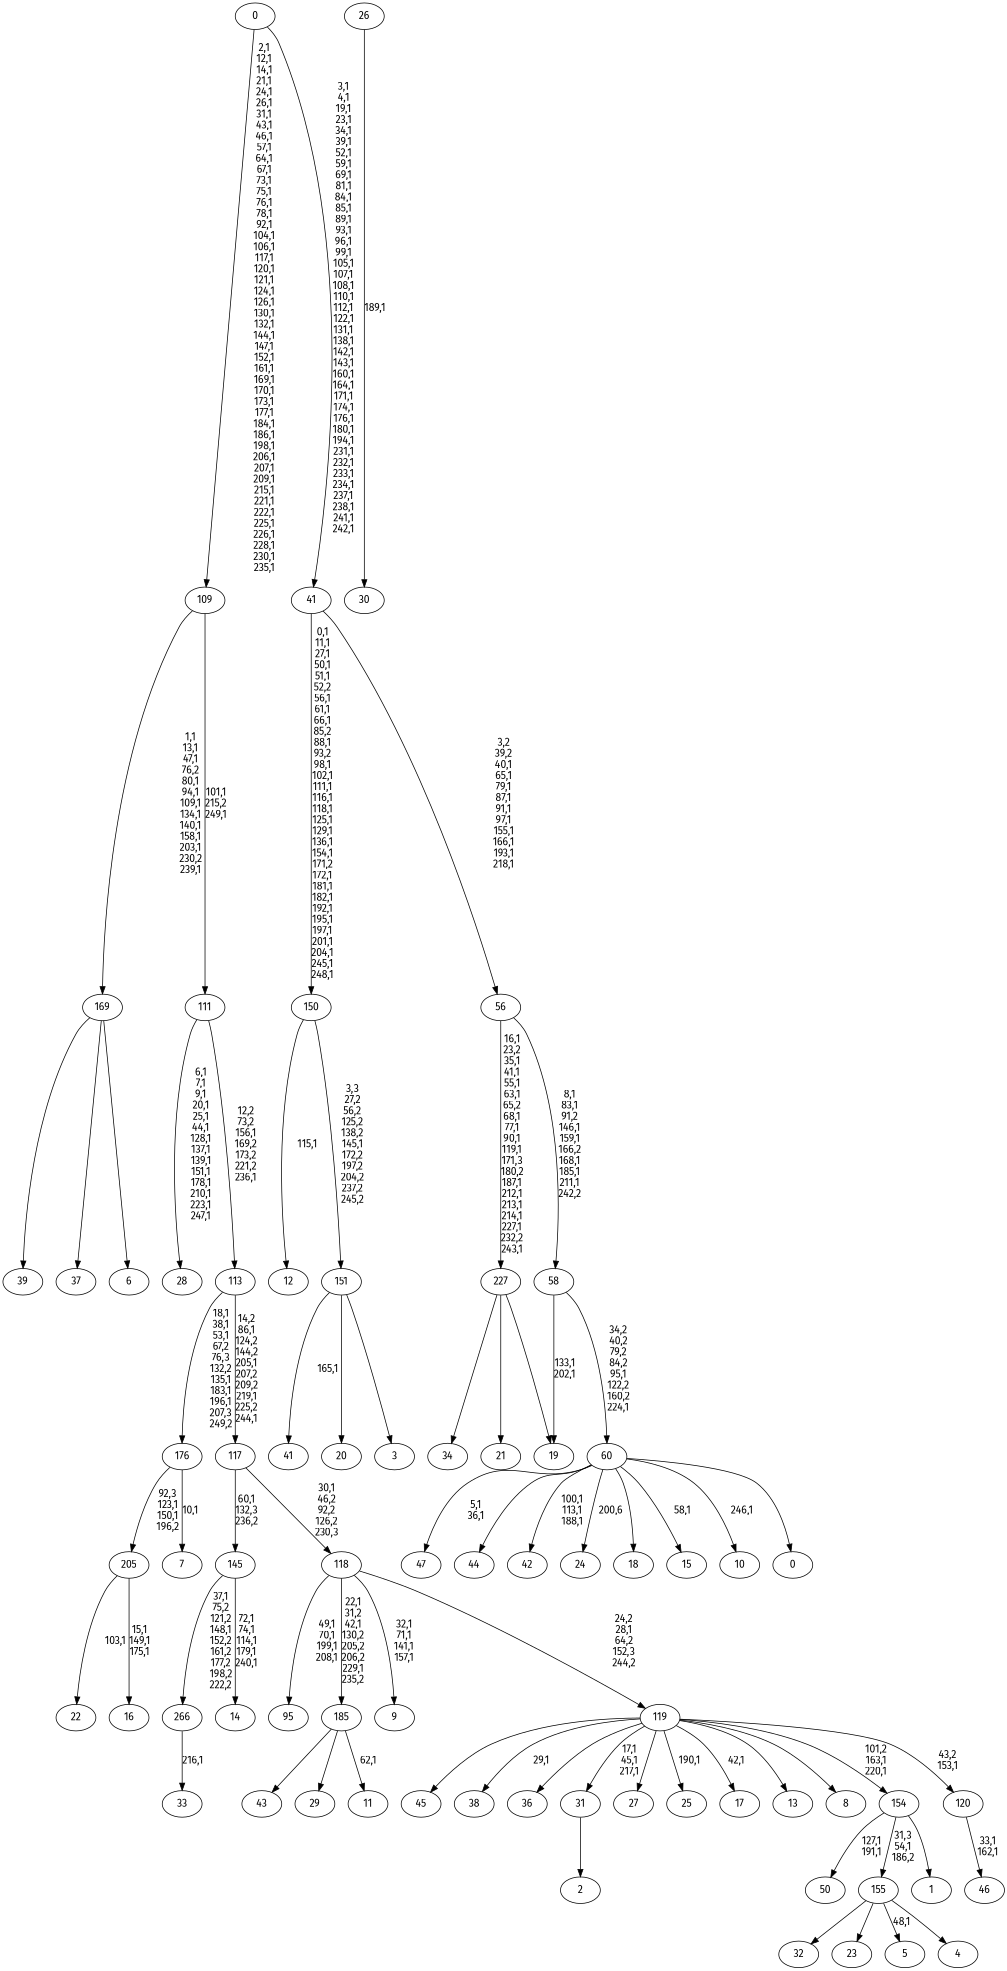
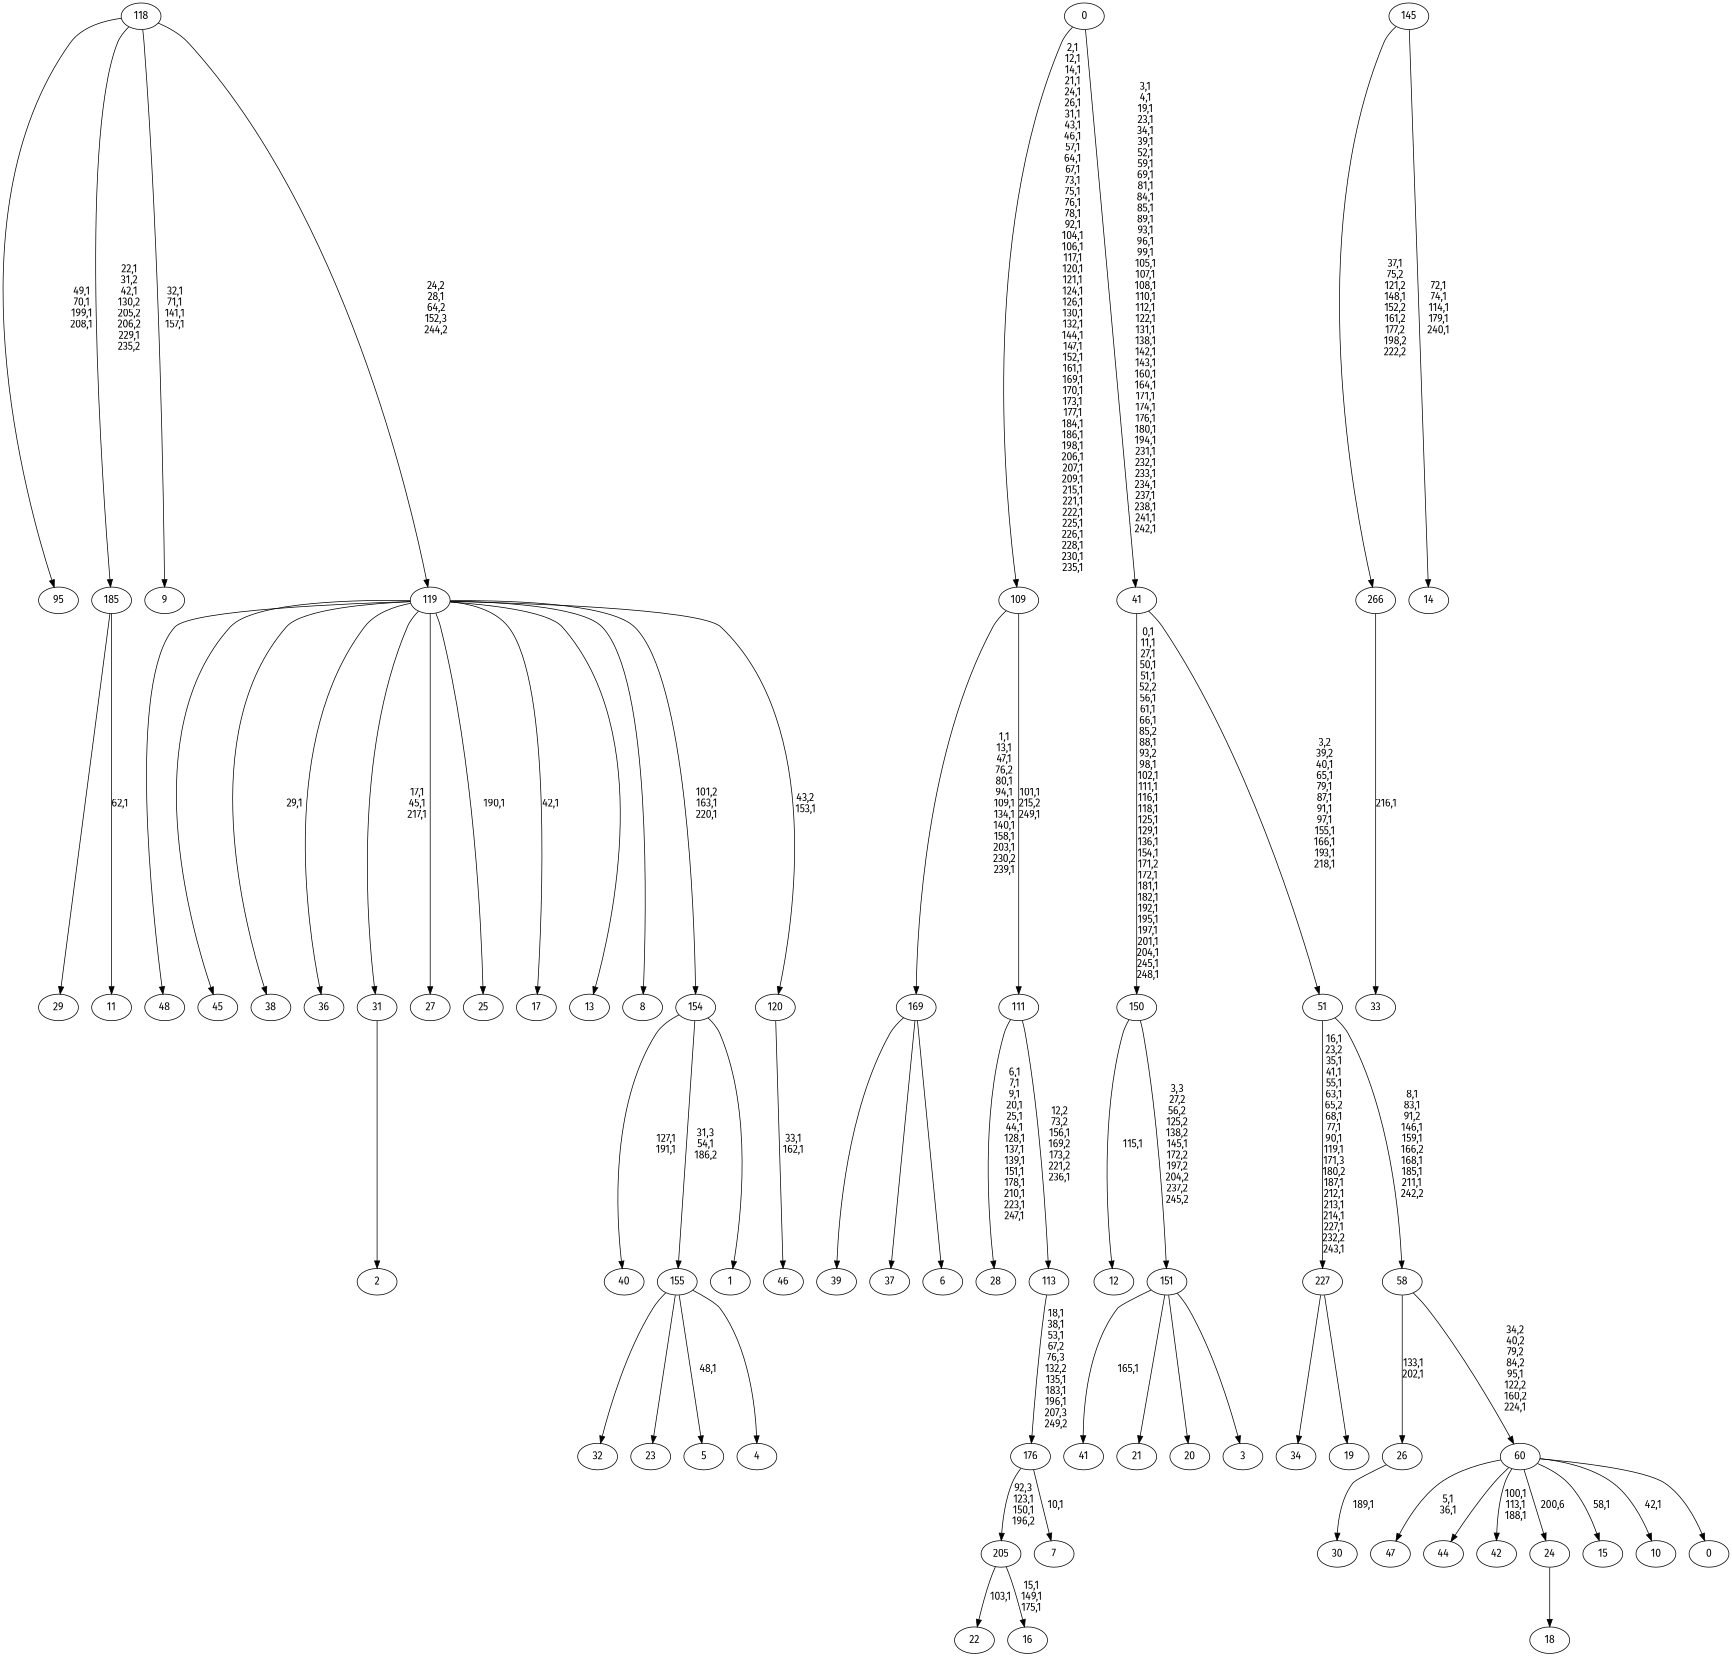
none -> (165, 1007)
(501, 1007) -> (1323, 1007)
(501, 1365) -> (1152, 1365)
(554, 1365) -> (1402, 1365)
(235, 1457) -> none
(629, 1505) -> (1550, 1593)
(742, 1511) -> (1653, 1505)
(262, 1804) -> none
(825, 1890) -> (624, 1282)
